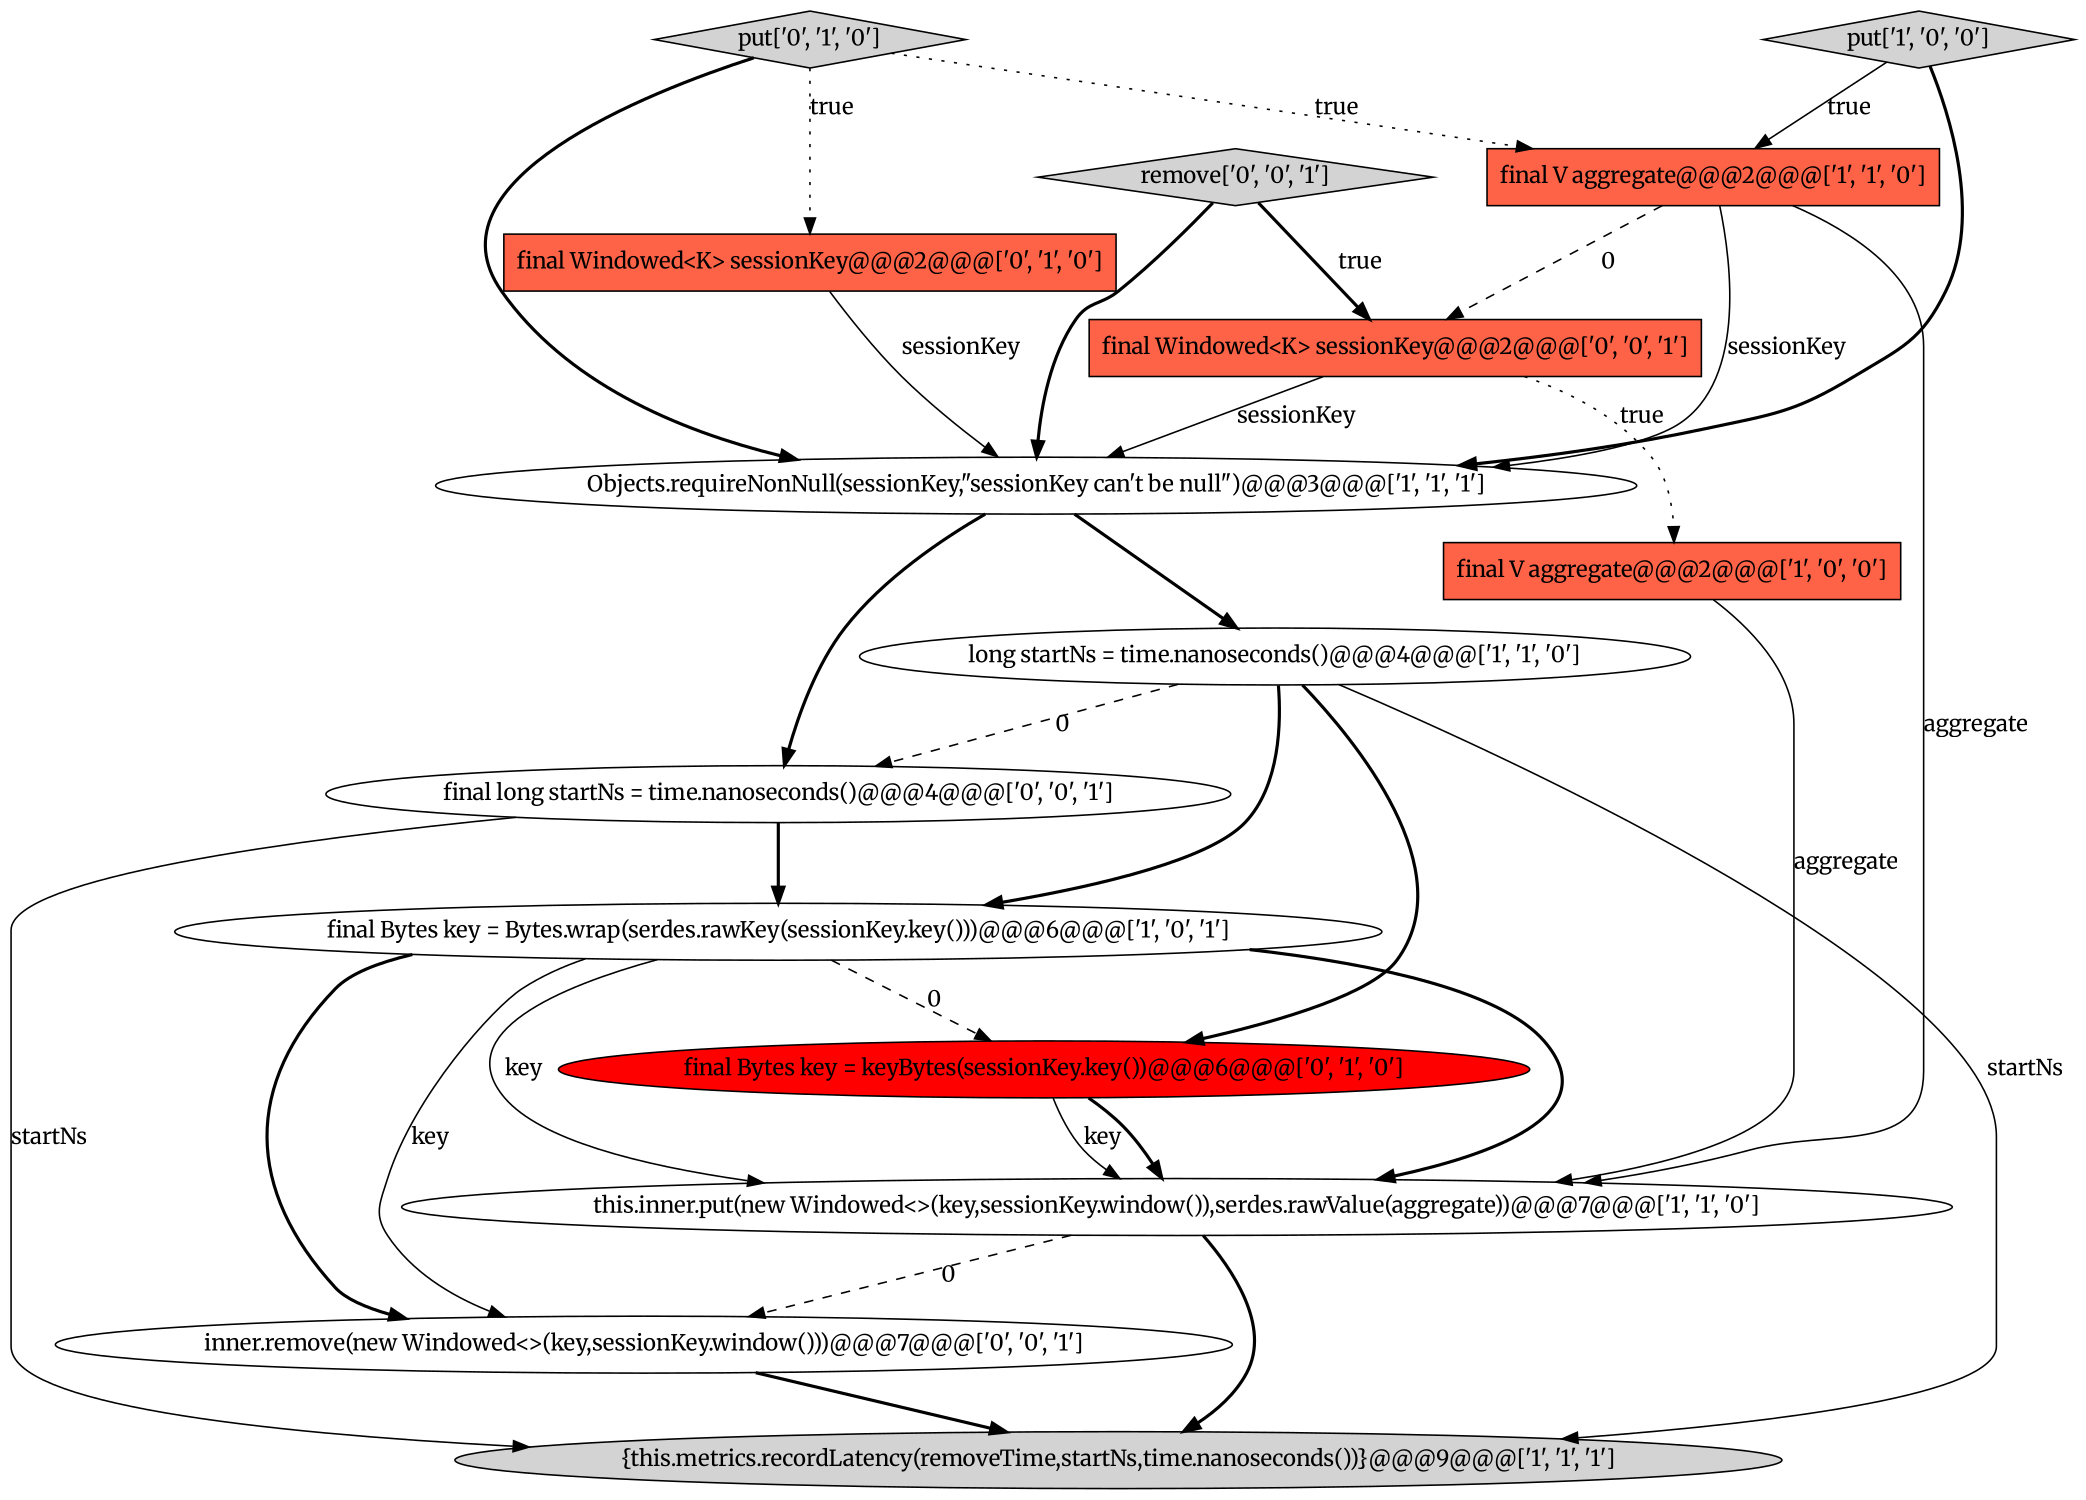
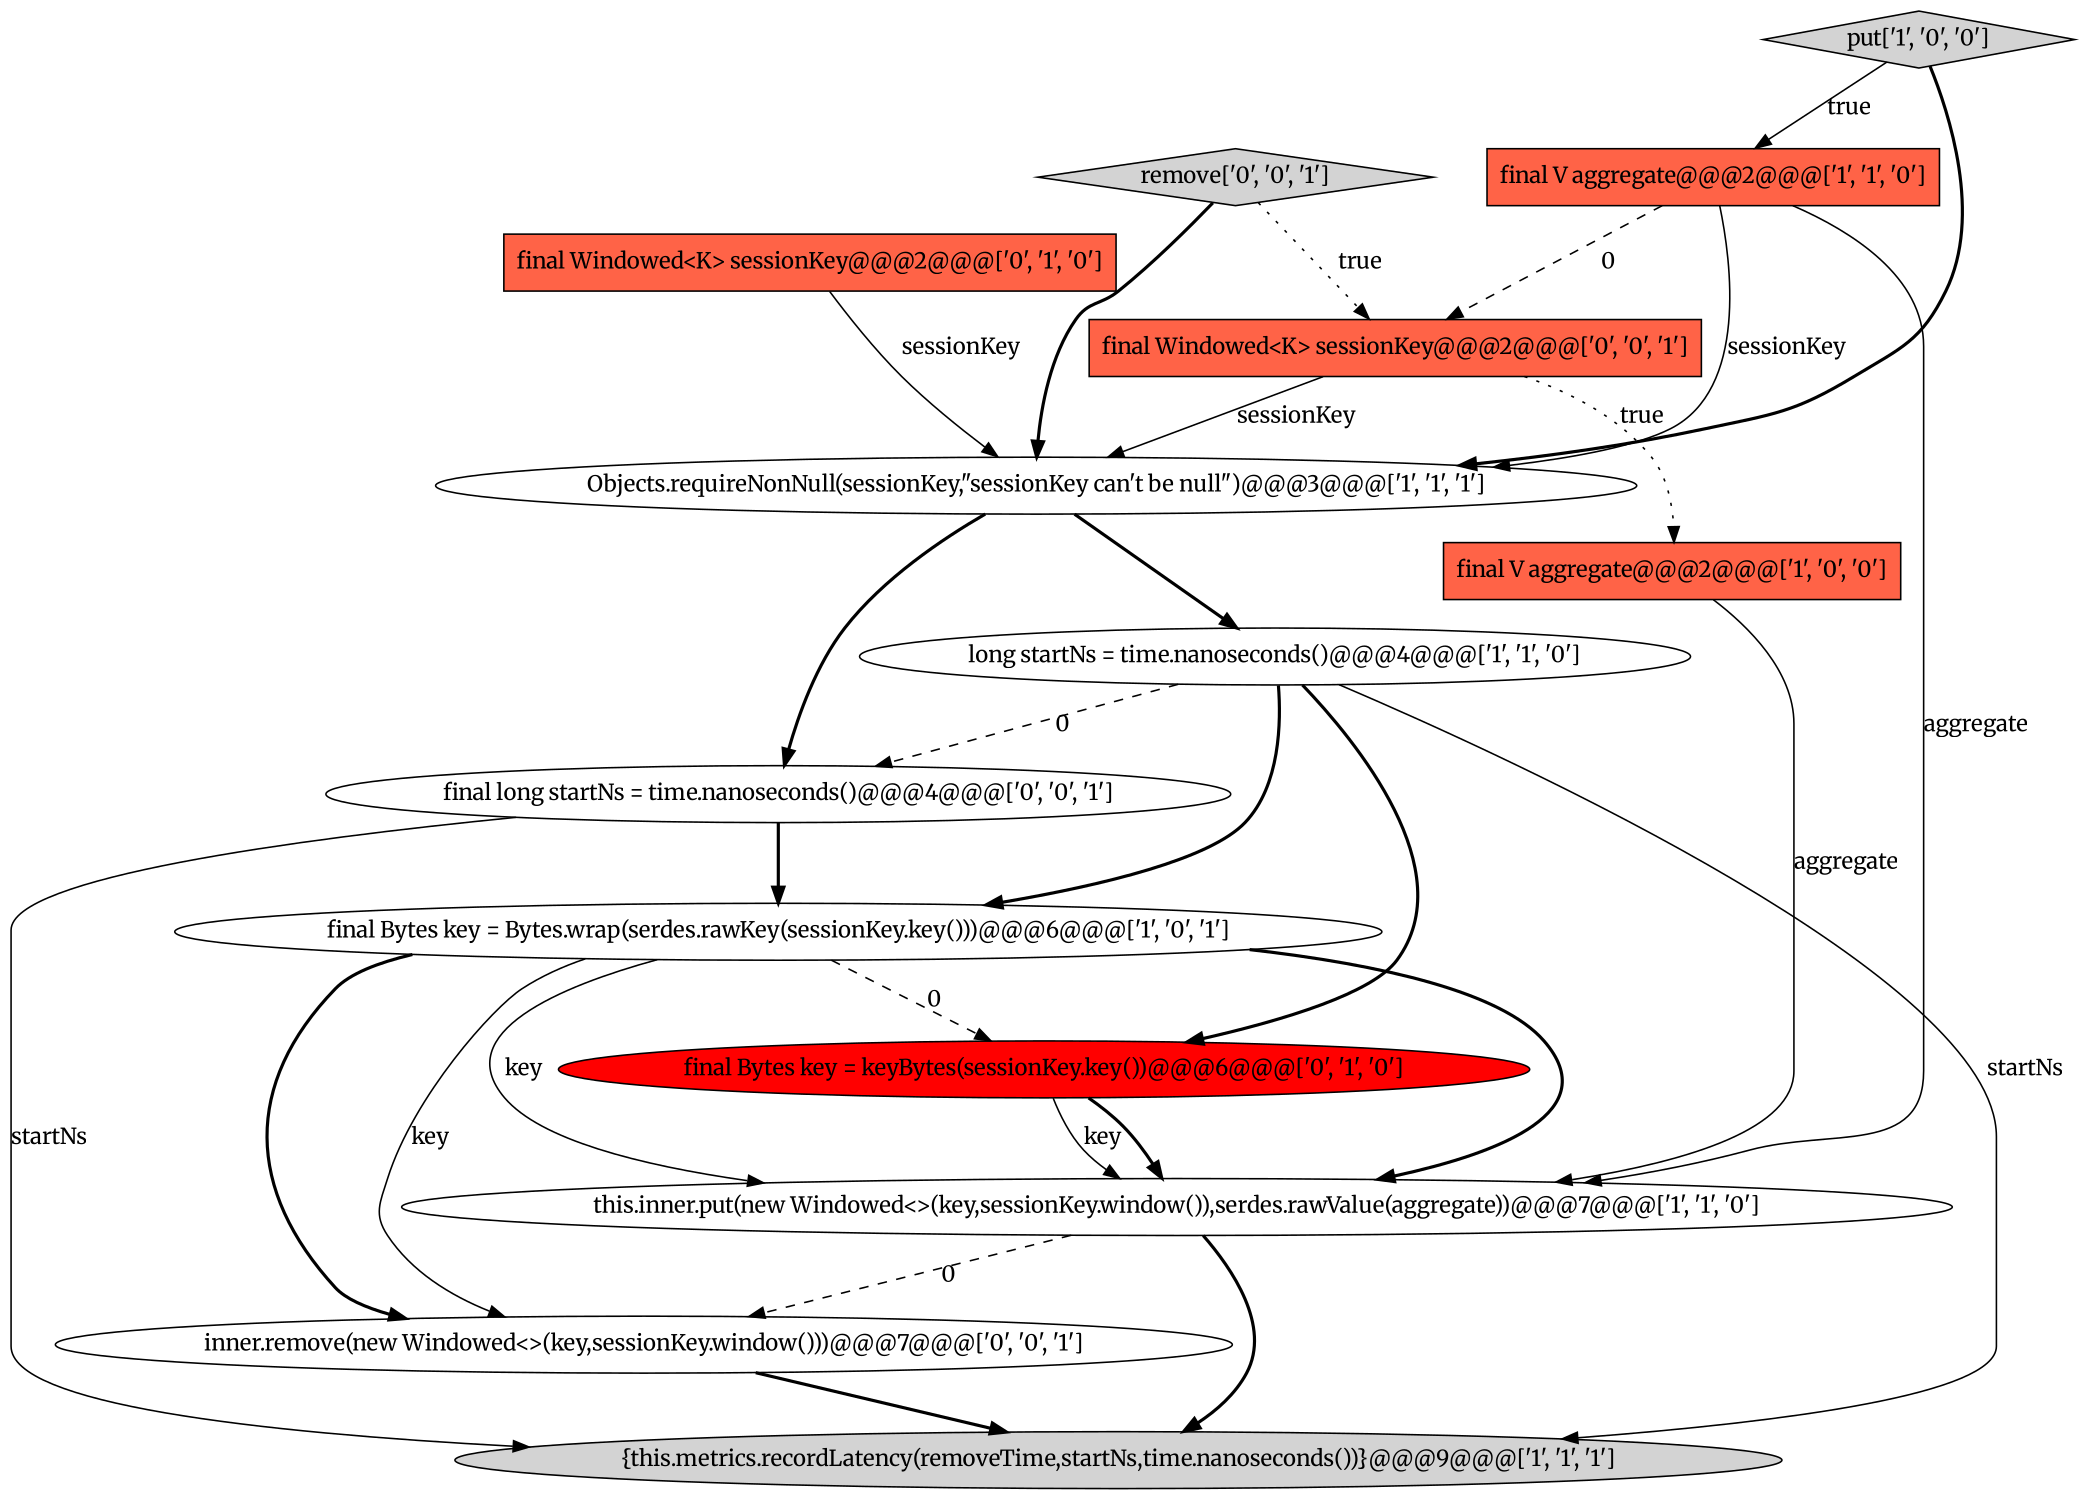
(810, 40) -> none
(1308, 255) -> (1308, 255)
